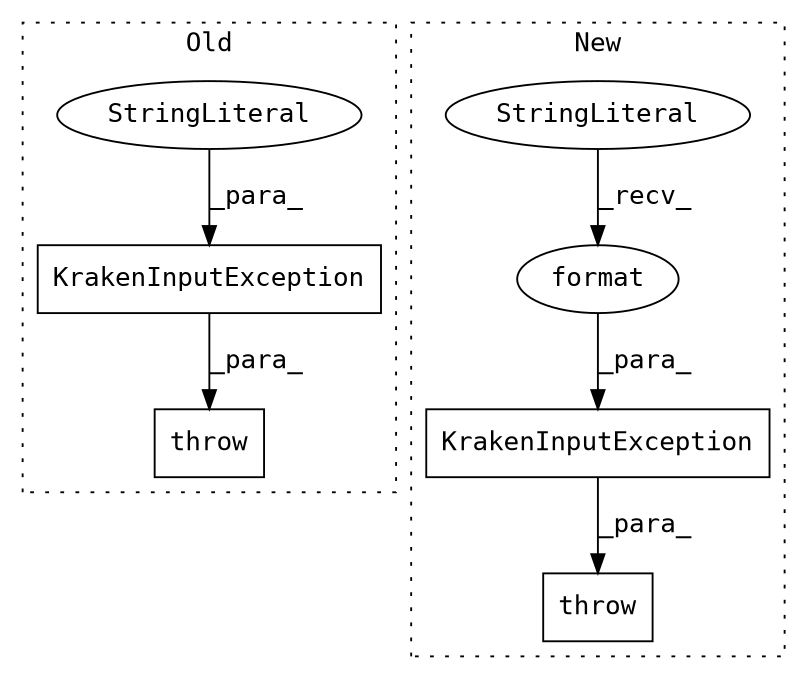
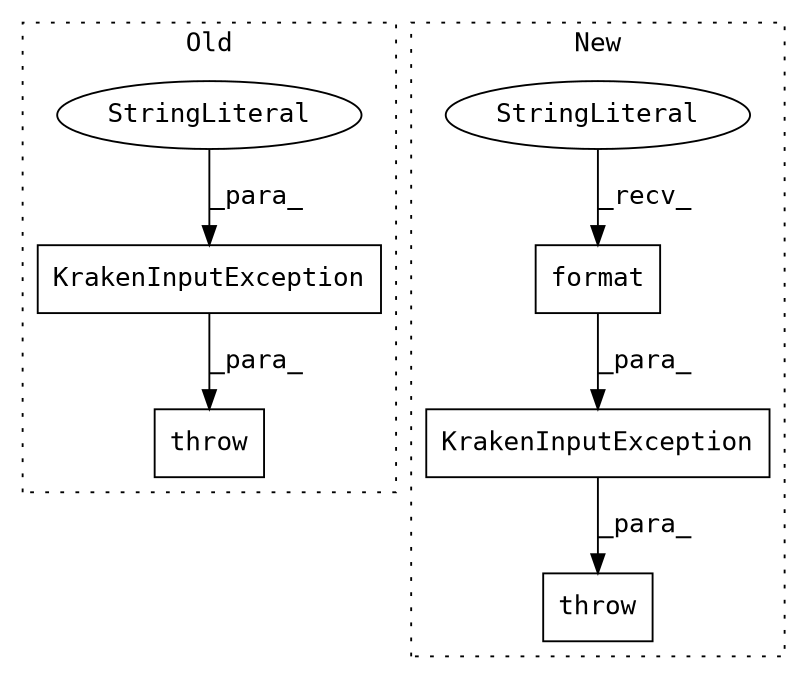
(598, 279) -> (598, 279)
